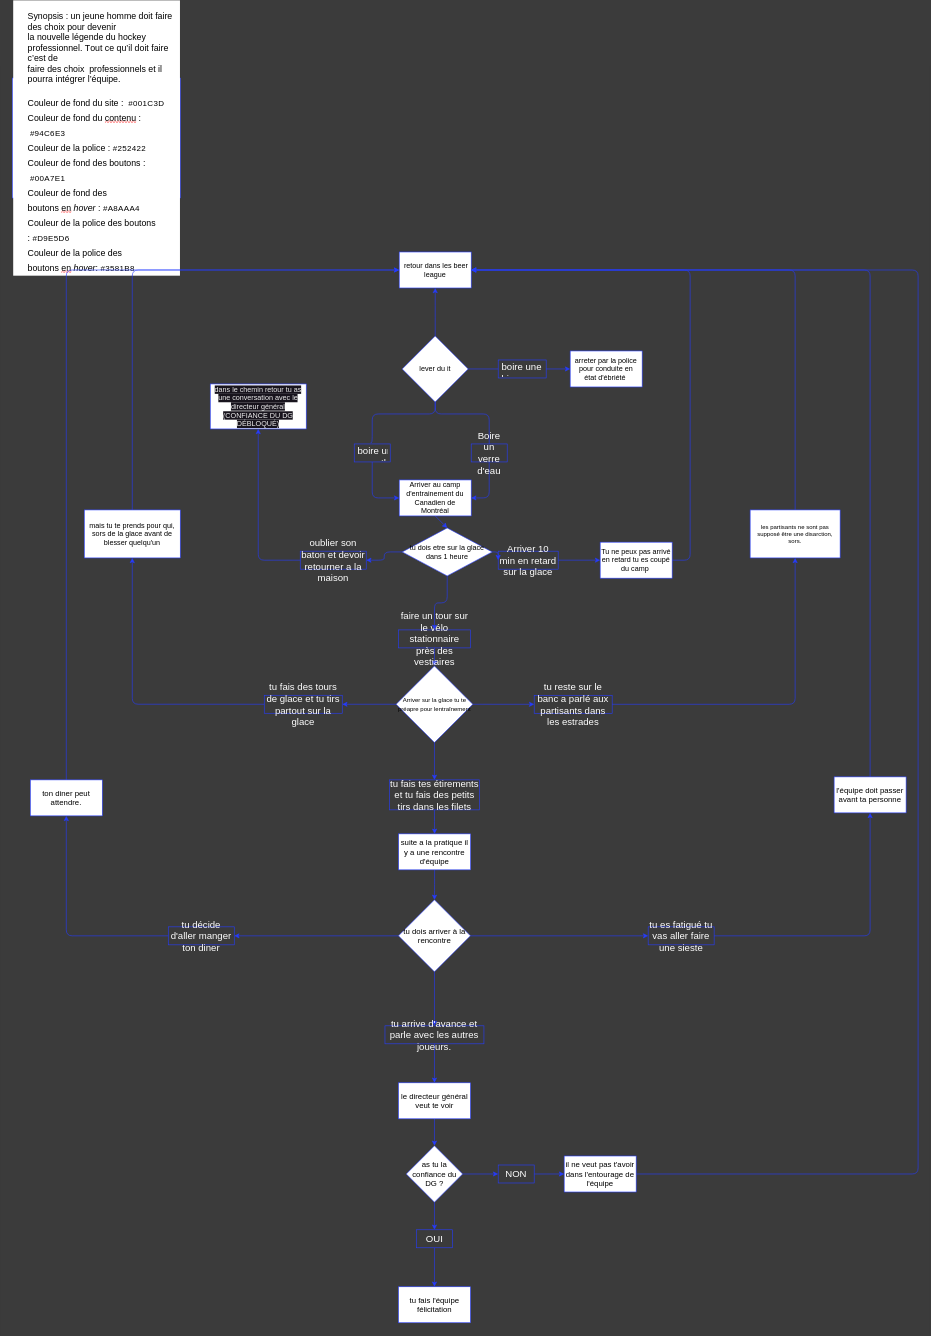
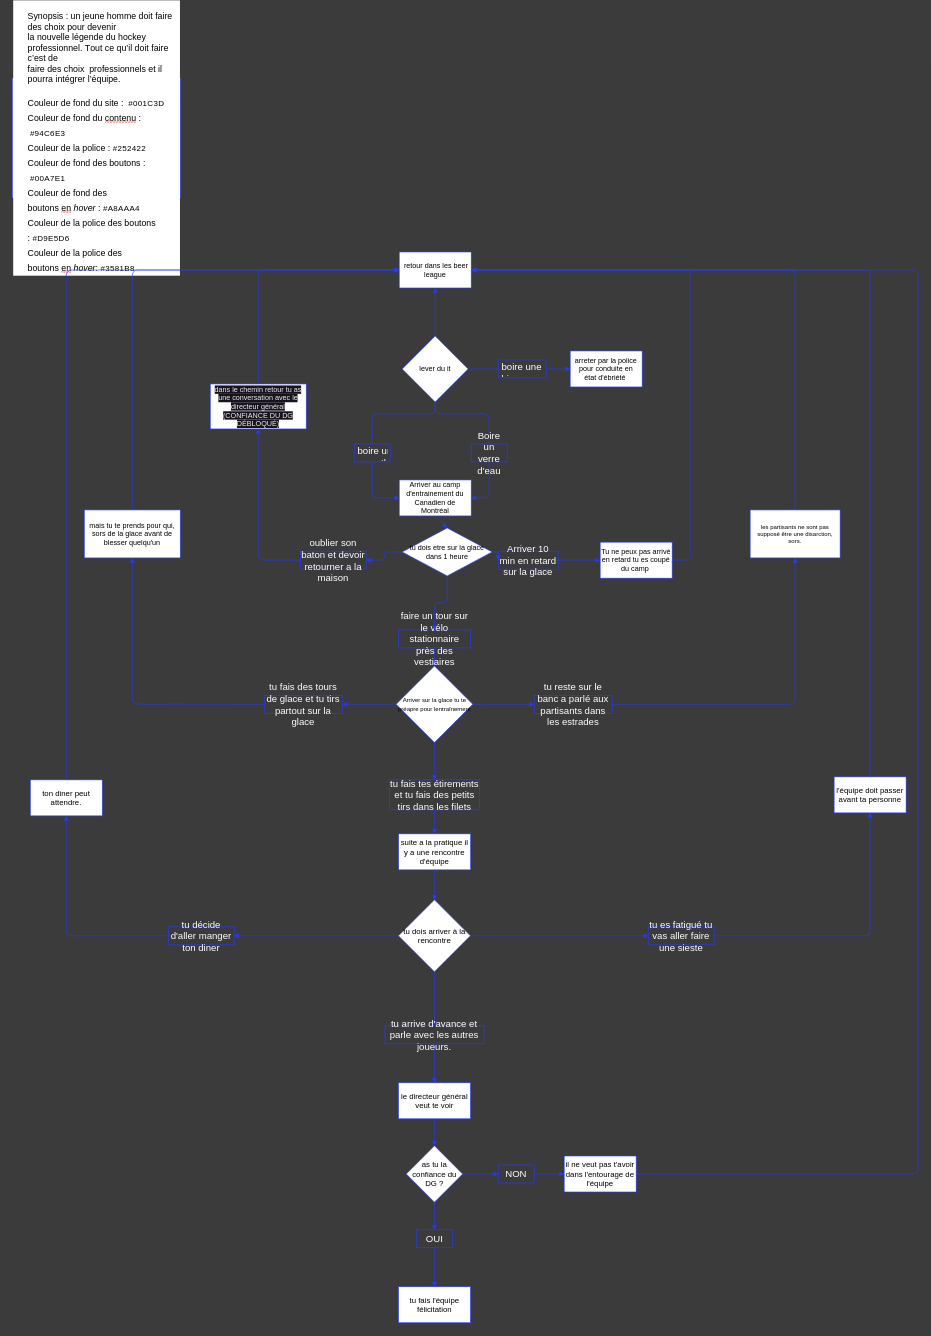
none -> (258, 327)
